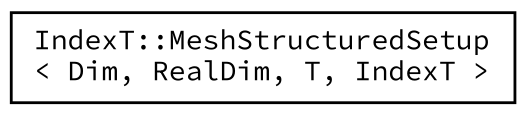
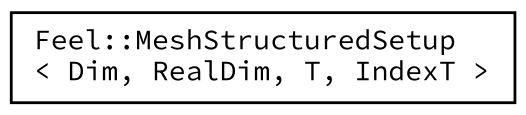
(263, 58) -> (263, 58)
